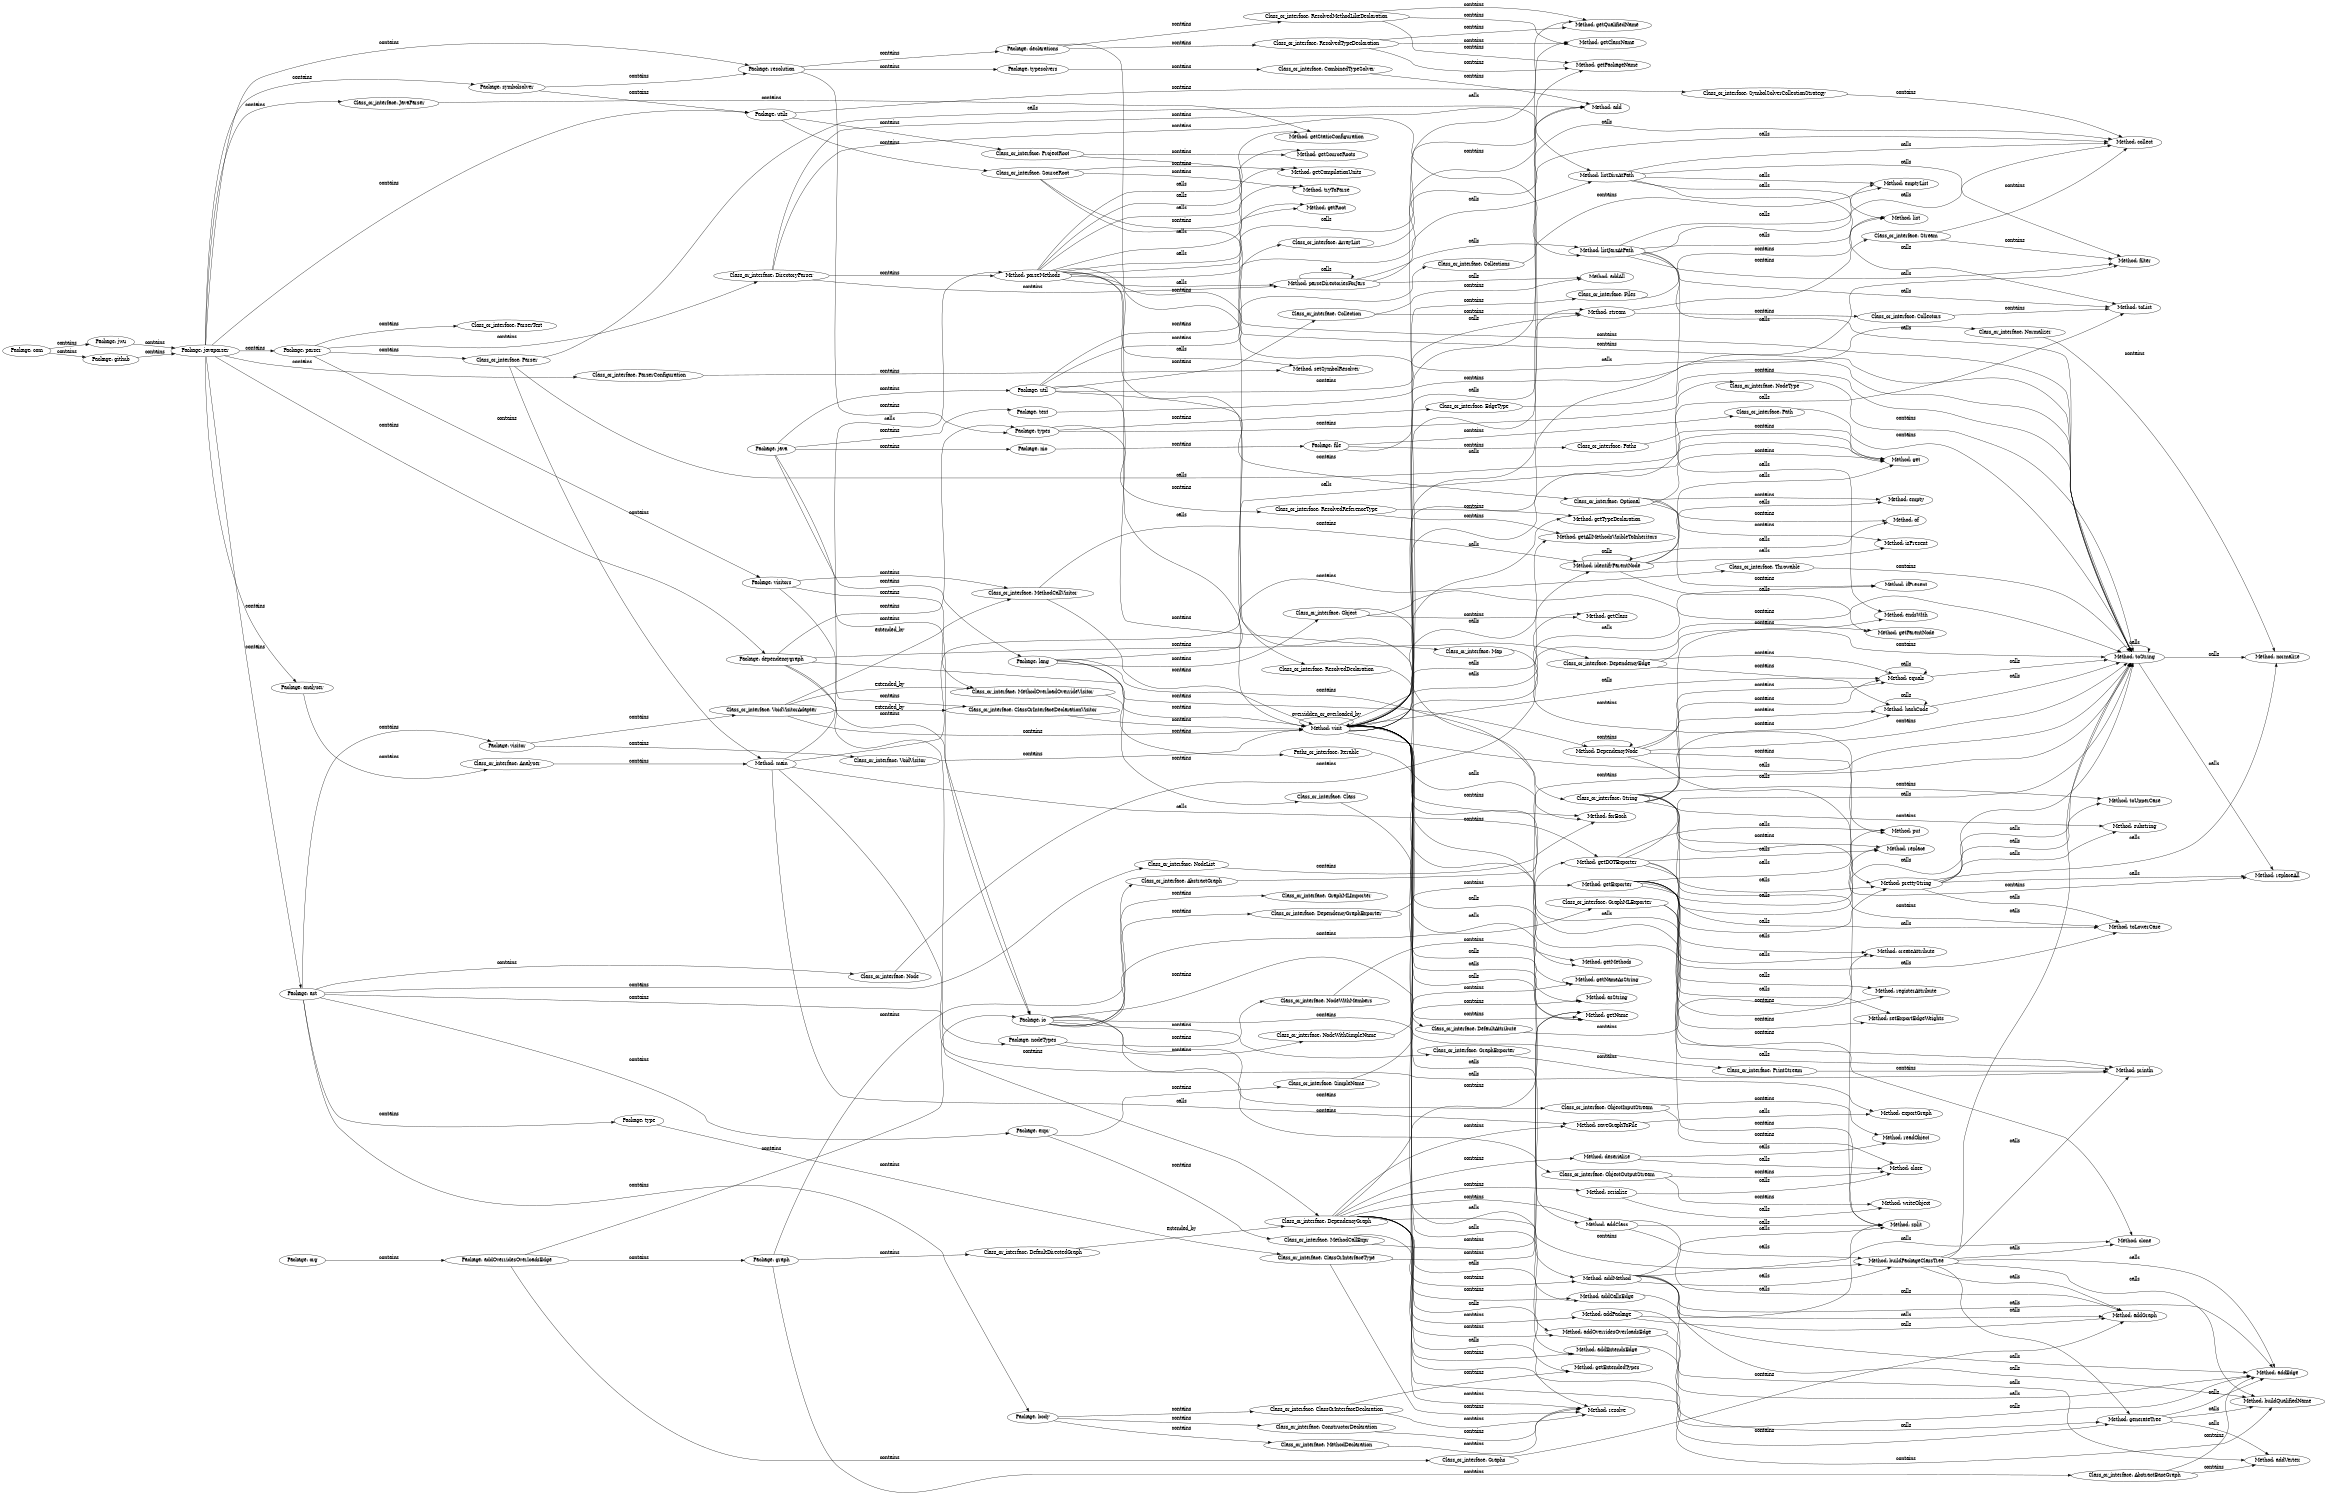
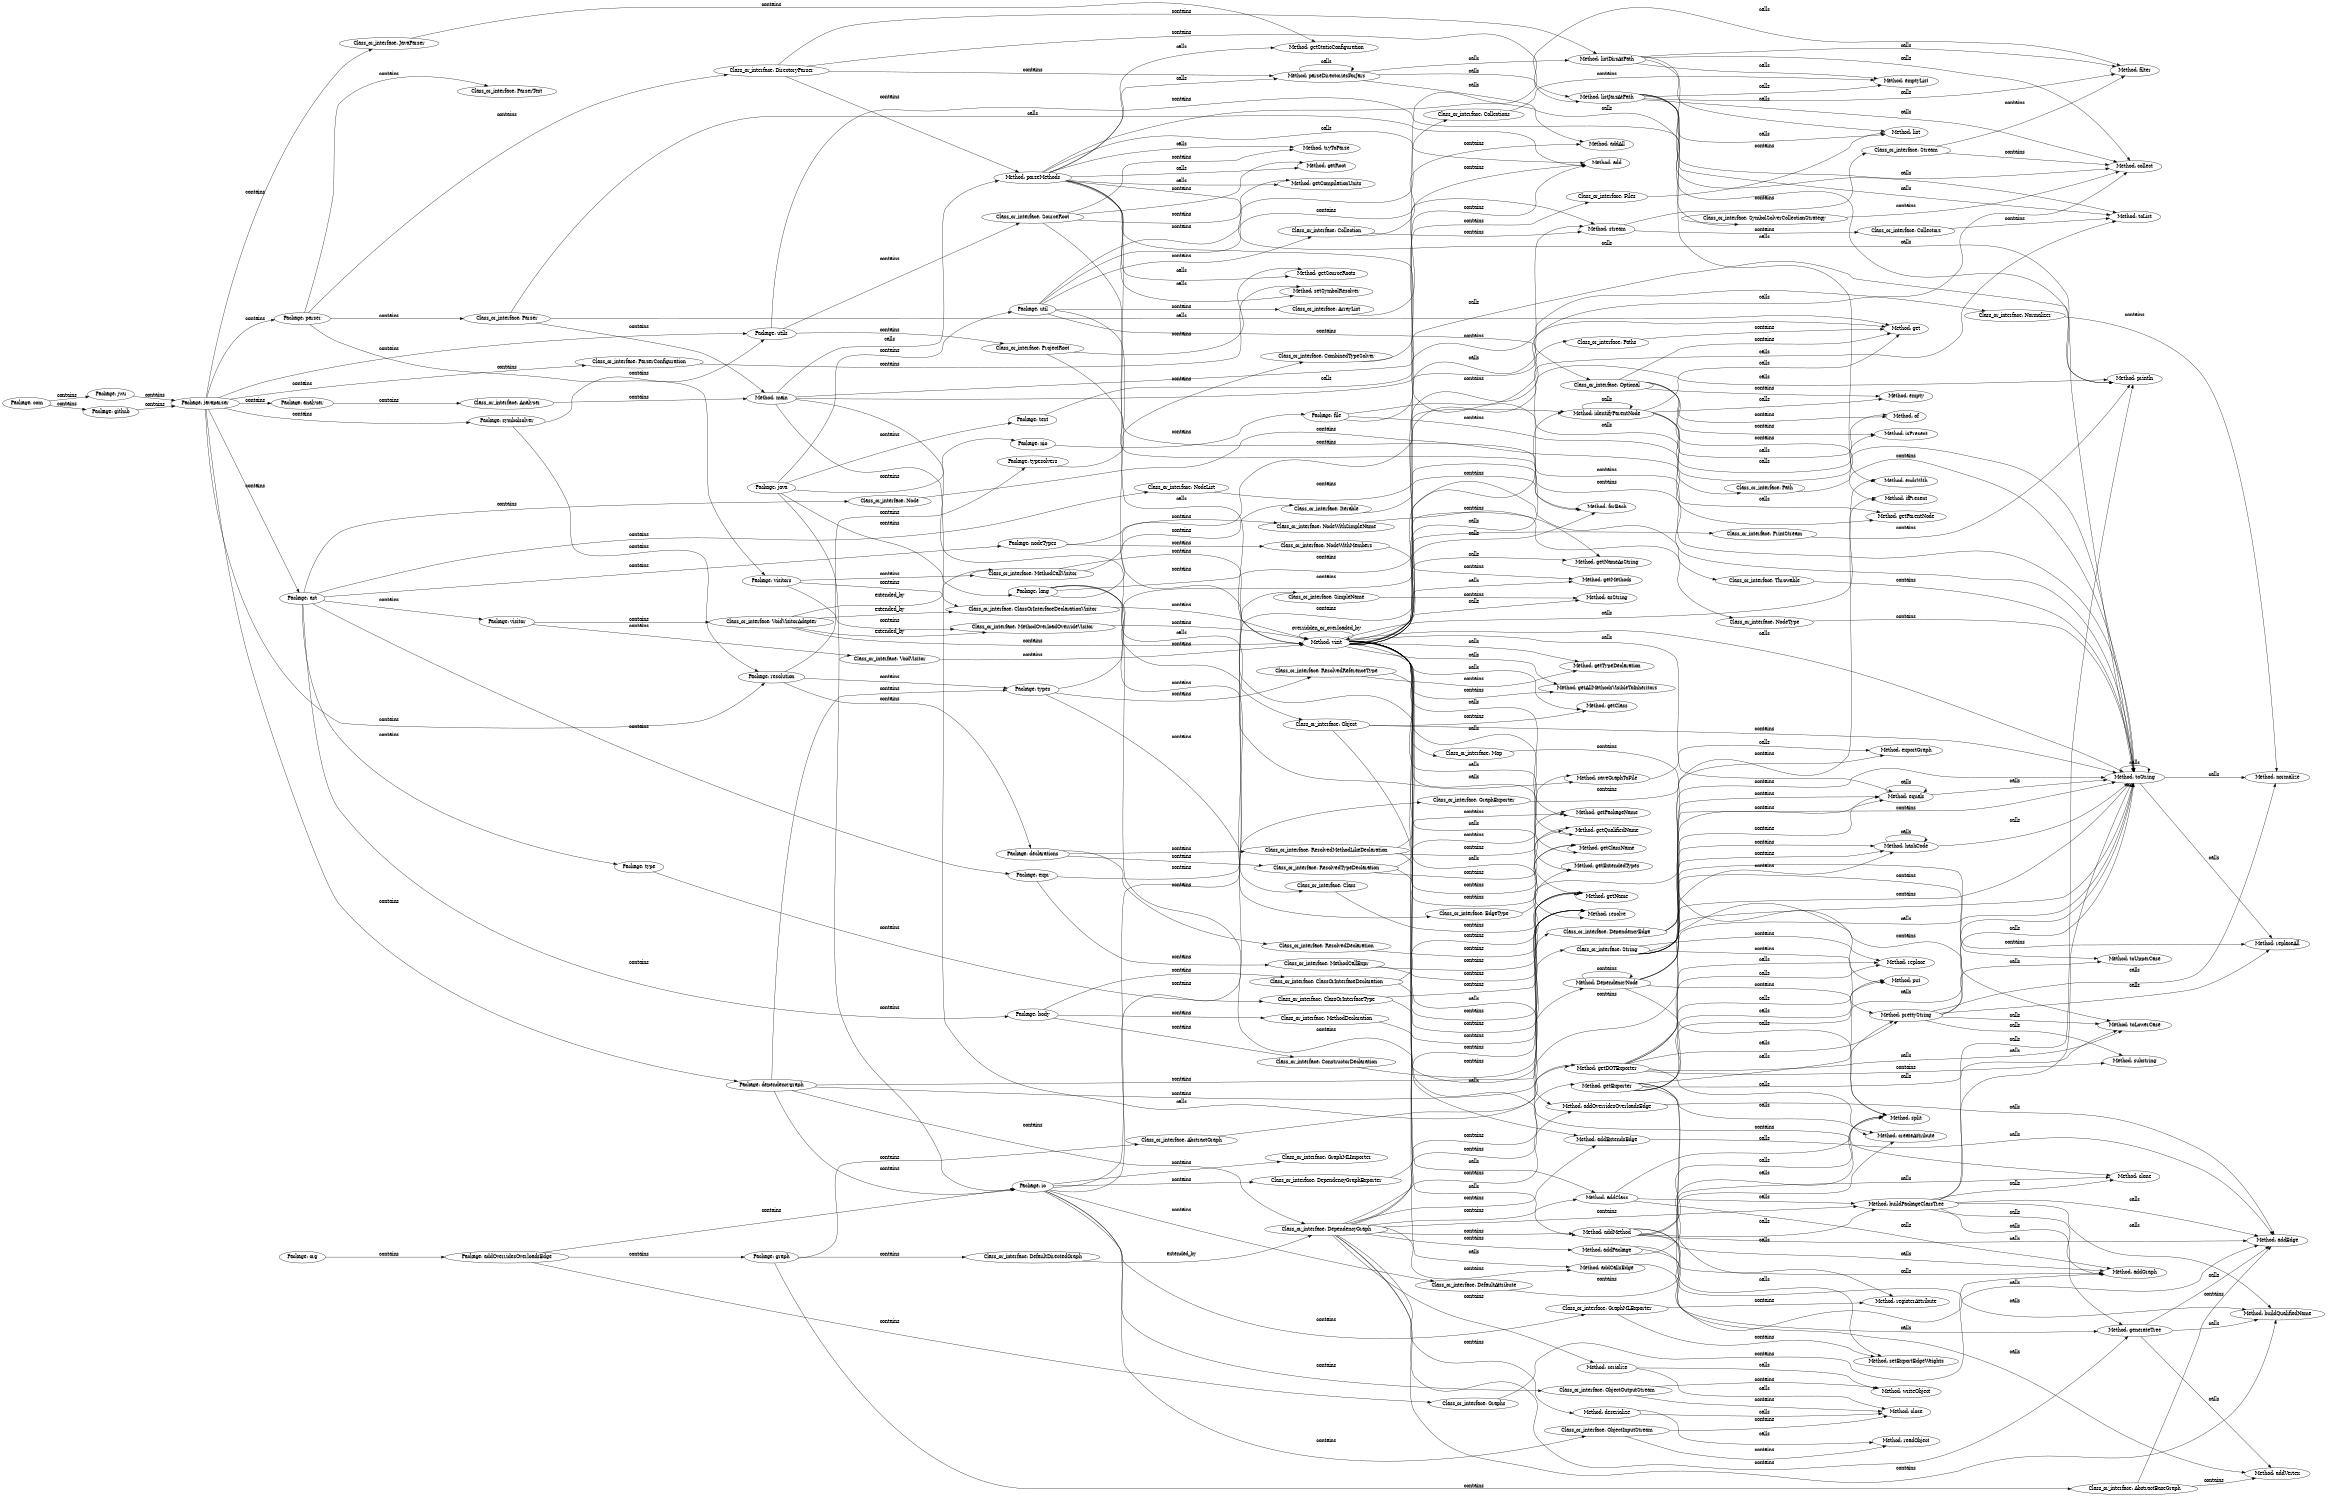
(1326, 753) -> (1326, 509)
(1871, 819) -> (1873, 1073)
